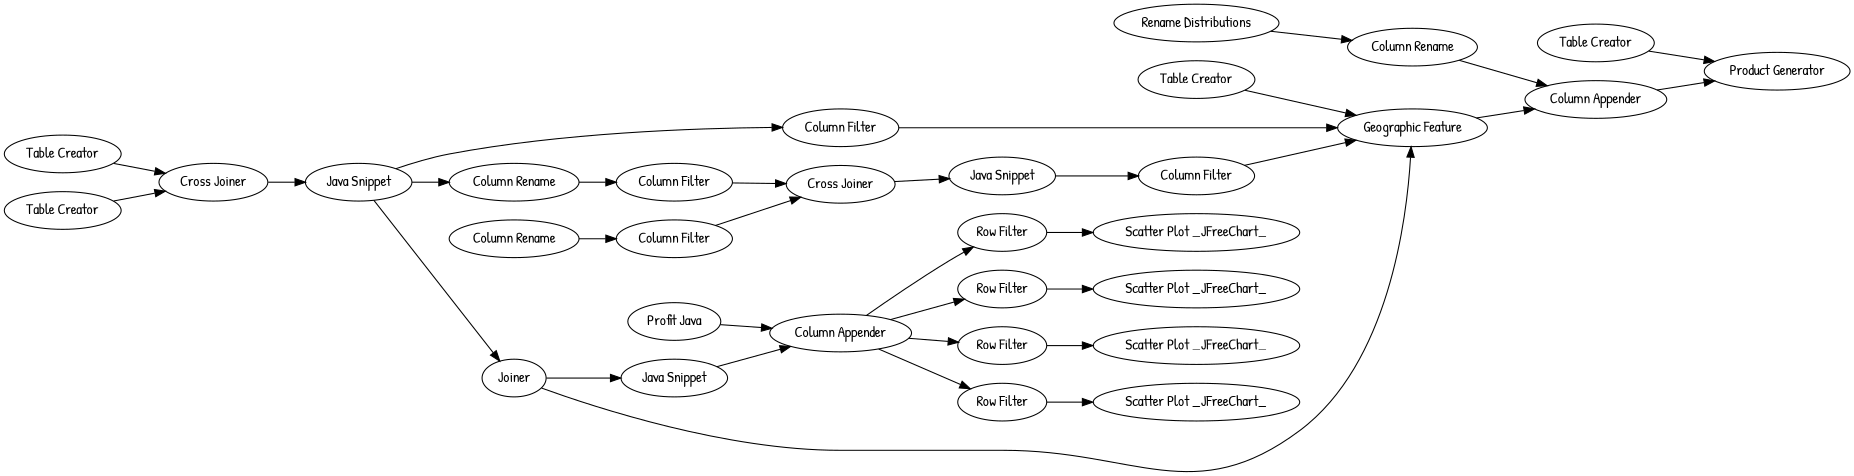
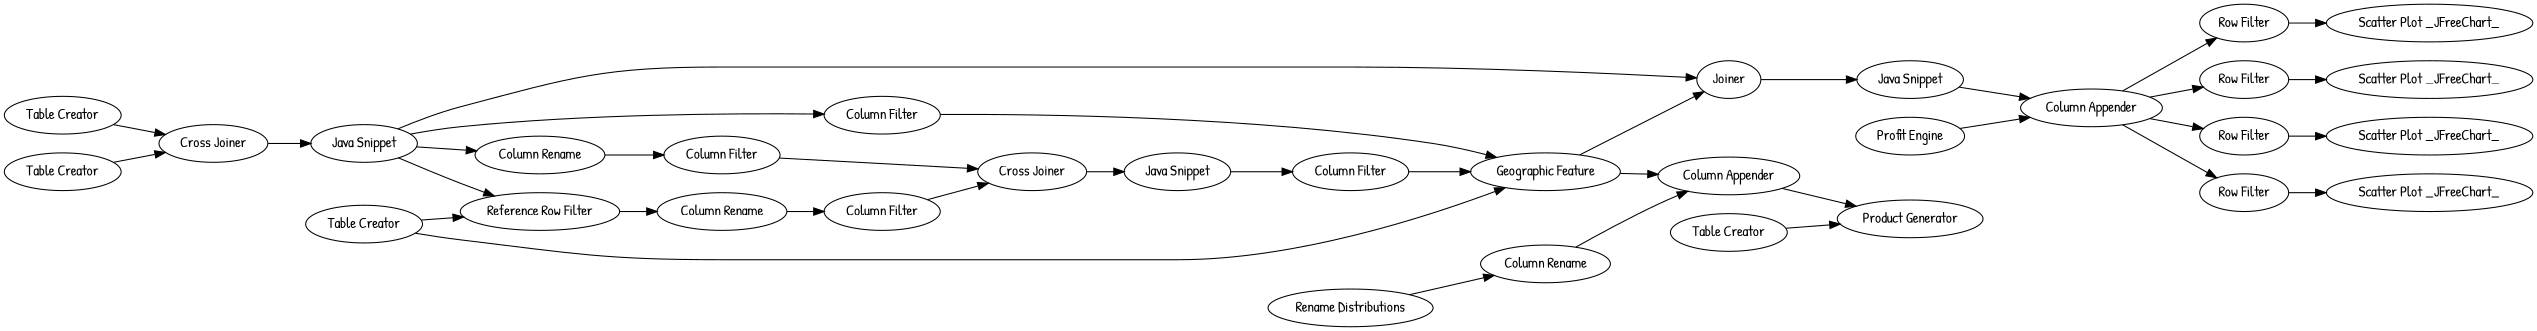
none -> (540, 212)
(674, 321) -> (1910, 136)
(1074, 456) -> (1637, 126)
